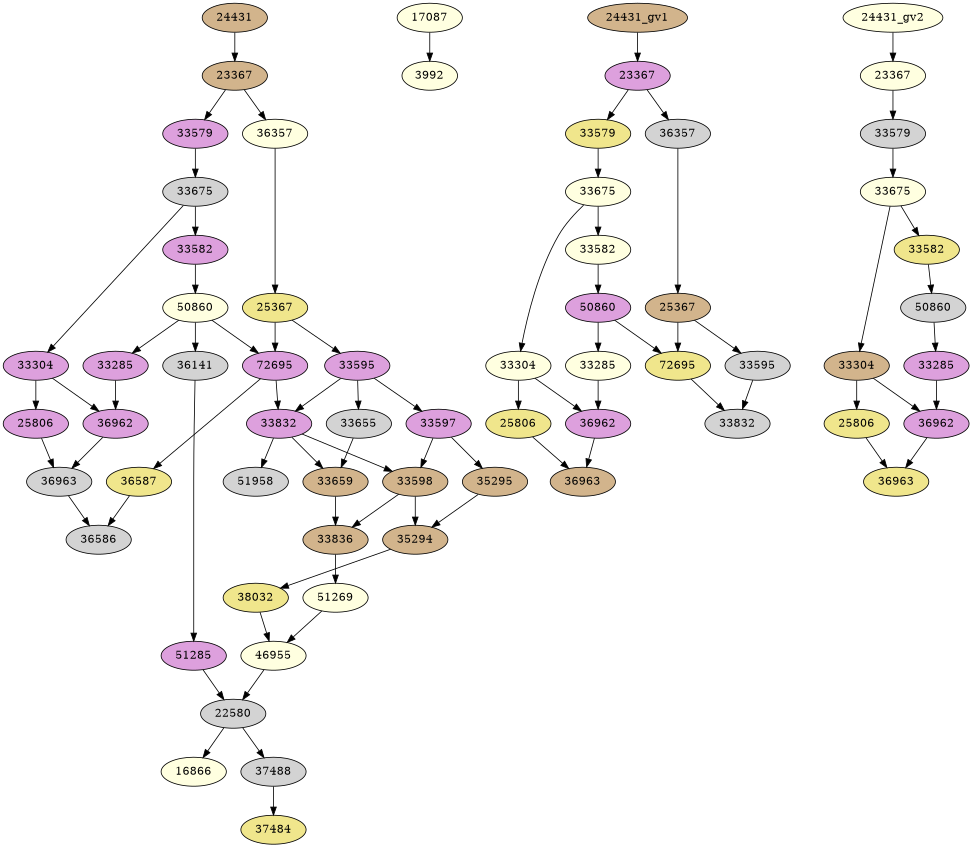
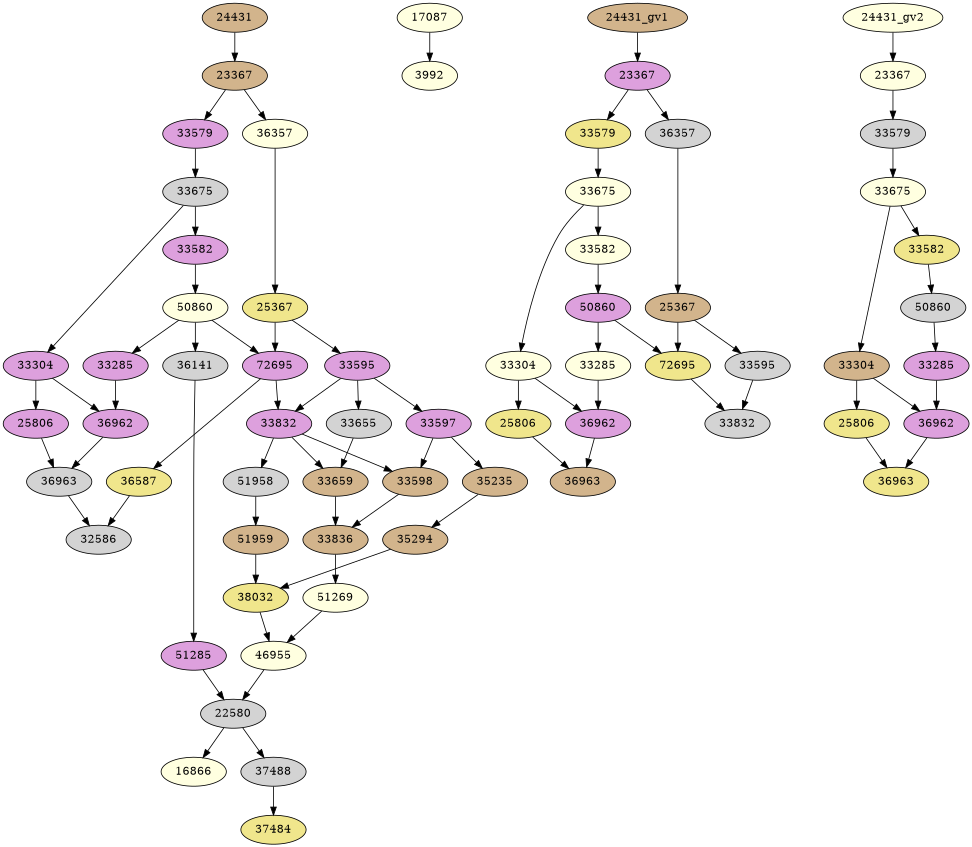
(495, 482) -> (495, 482)
(415, 507) -> none
(99, 540) -> (99, 540)
none -> (256, 540)
